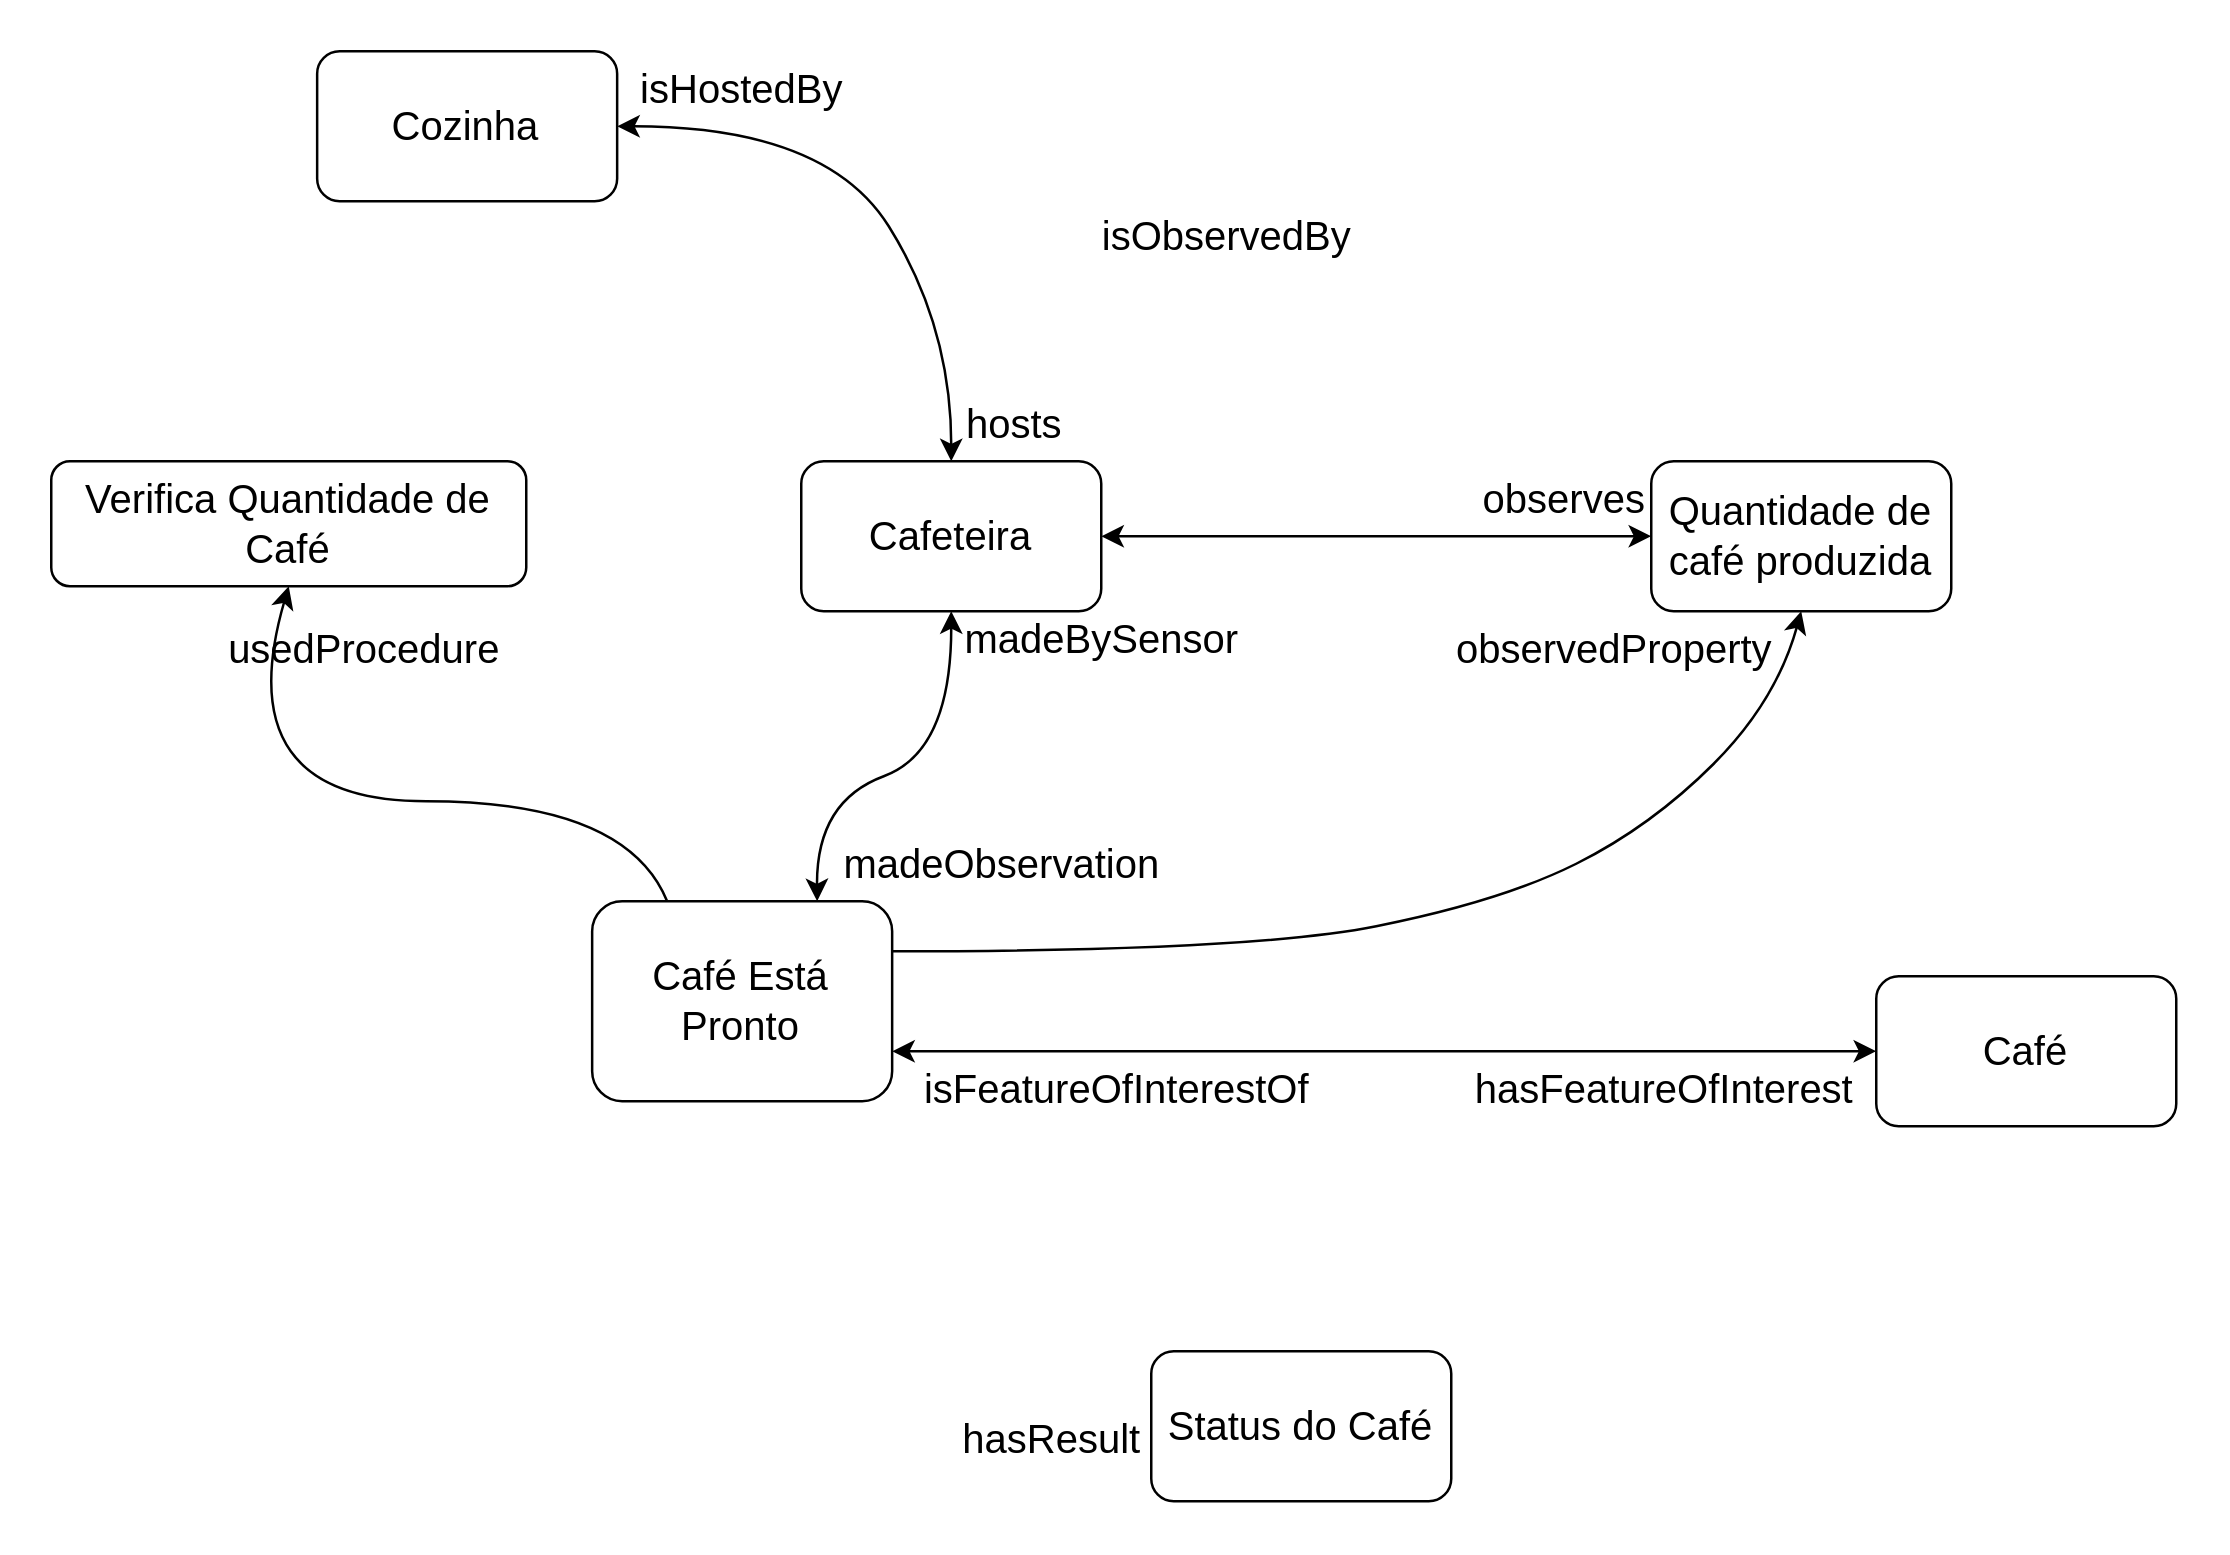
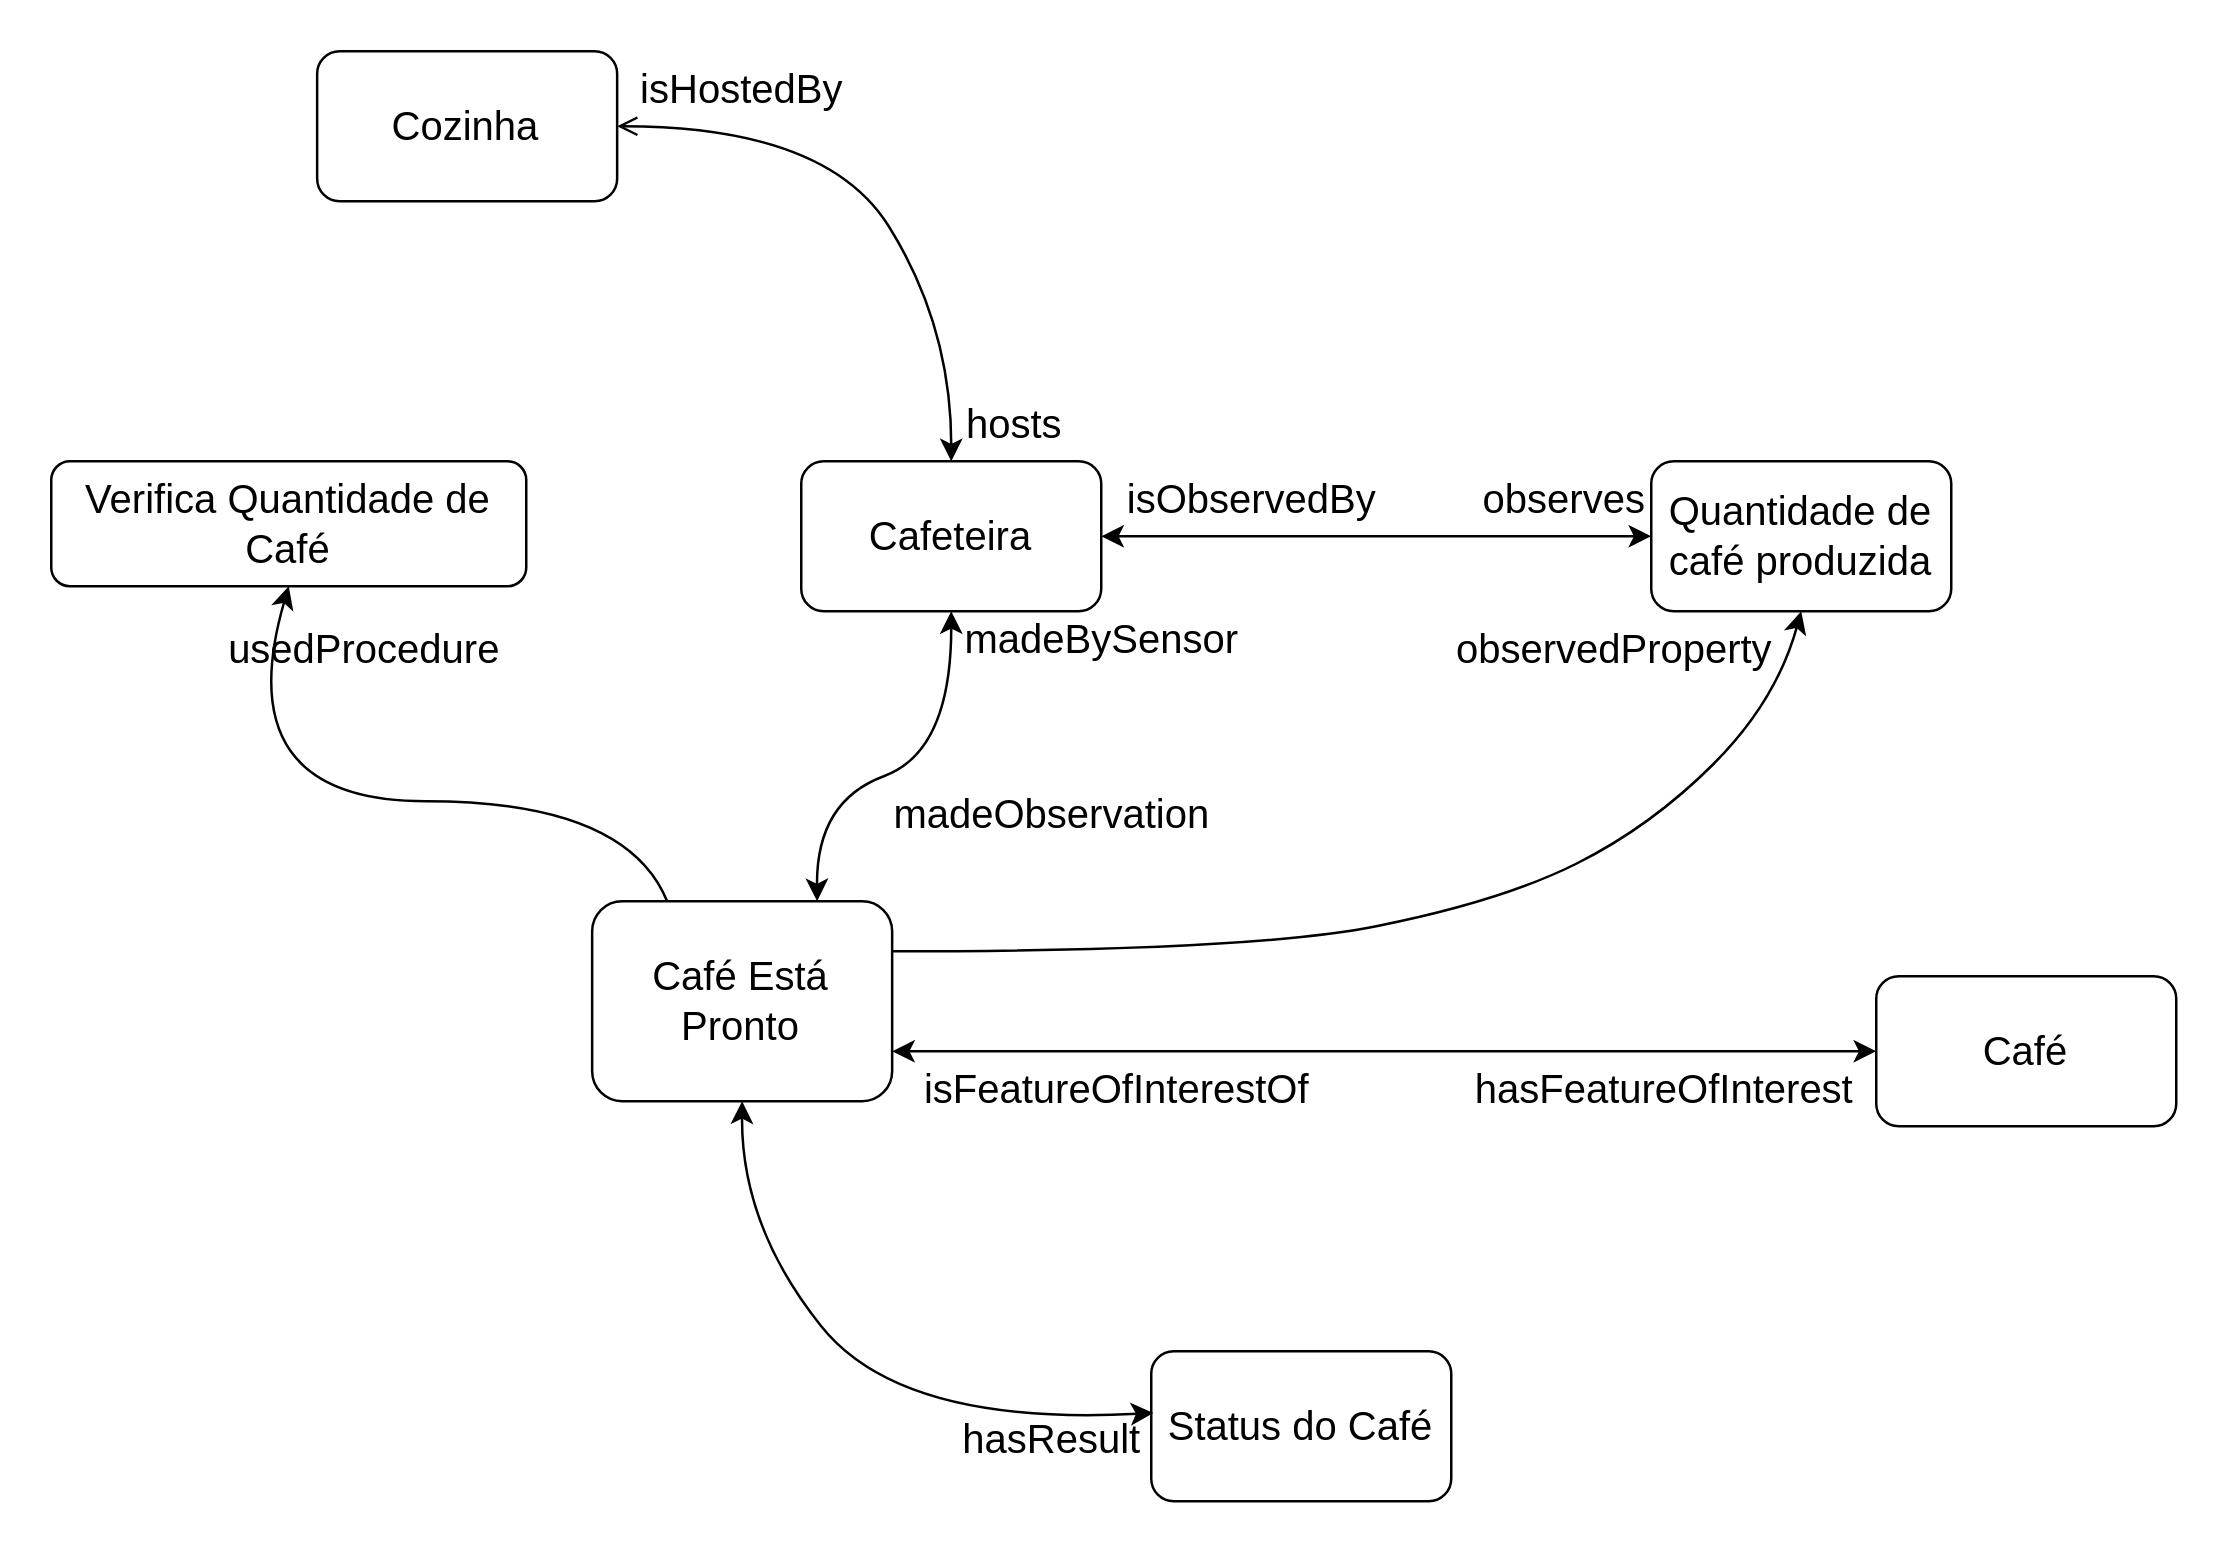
(635, 126) -> (631, 126)
(1226, 236) -> (1251, 499)
(1001, 864) -> (1051, 814)
none -> (863, 1364)
